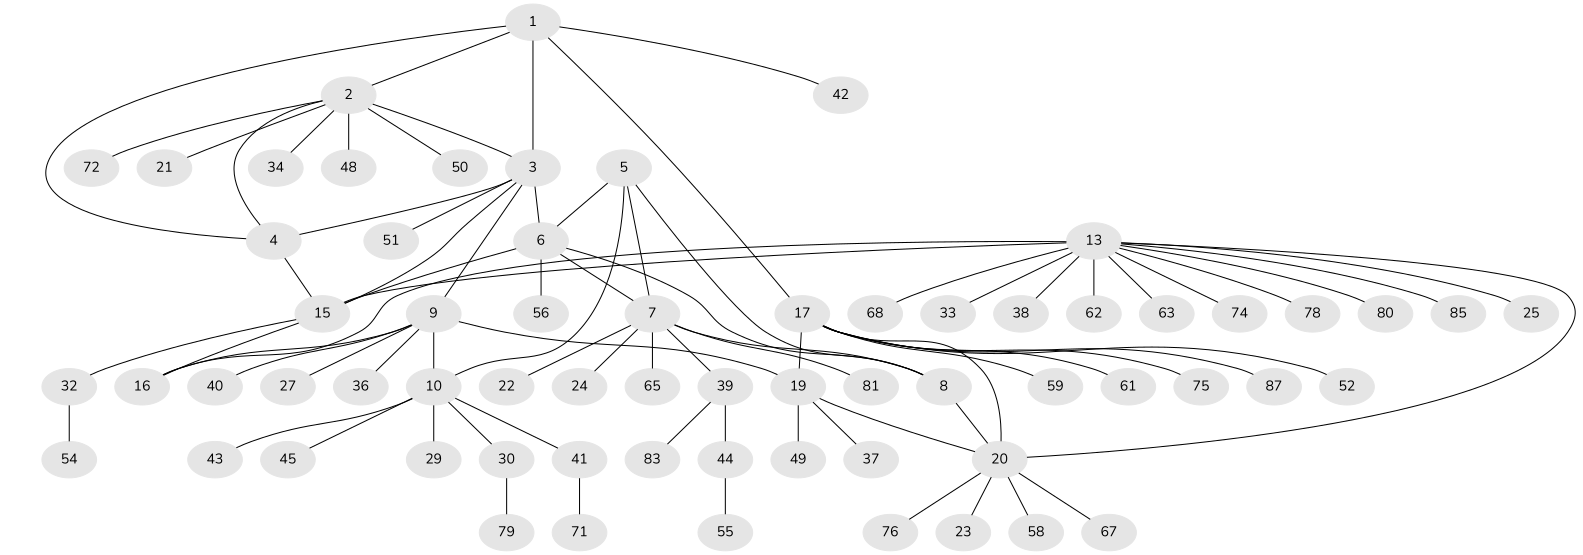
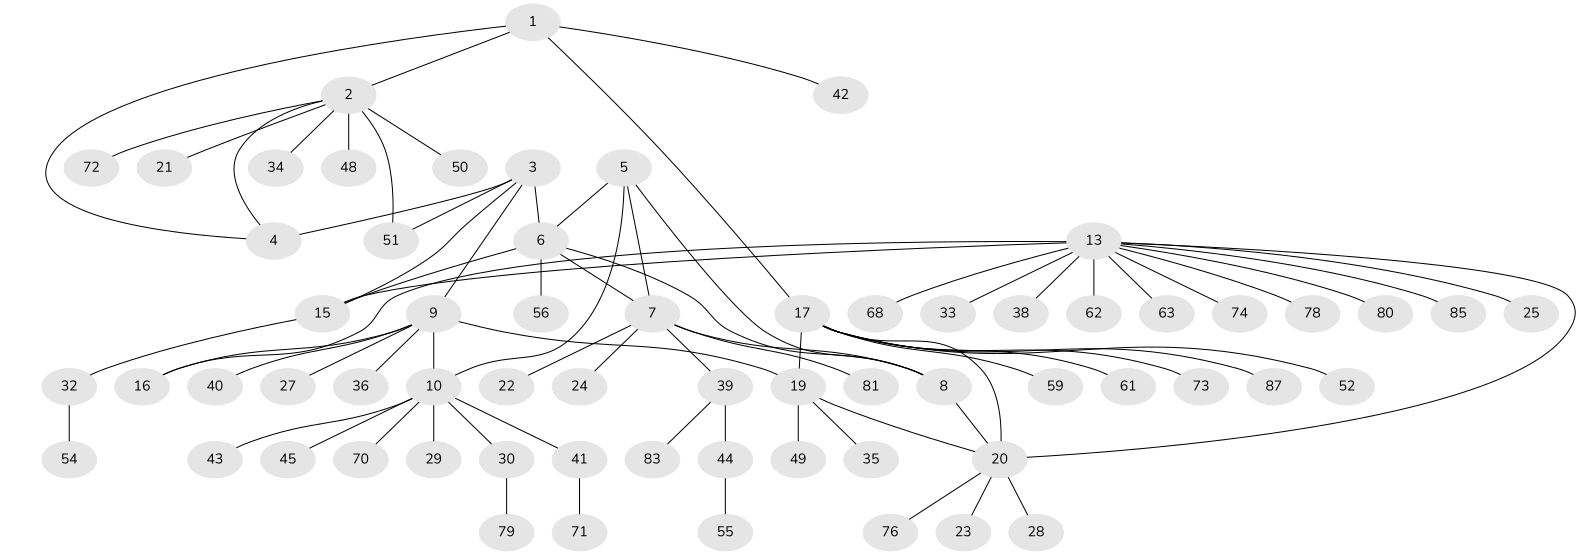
(533, 95) -> none
(443, 129) -> (389, 164)
(298, 277) -> none
(231, 348) -> none
(652, 387) -> none
(1201, 387) -> (1201, 387)
none -> (361, 460)
(871, 460) -> (871, 460)
(1036, 533) -> (1036, 533)
(1109, 533) -> none
